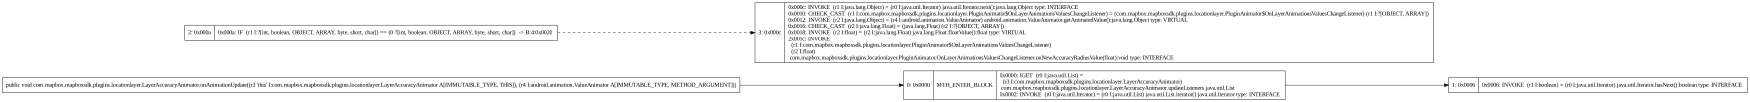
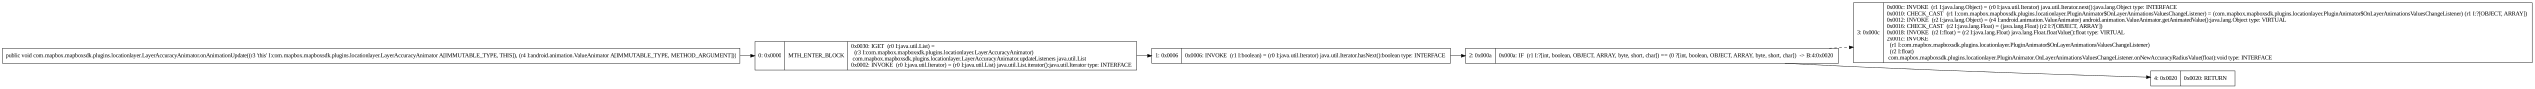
none -> (1456, 56)
(1042, 76) -> (894, 46)
none -> (2193, 78)
